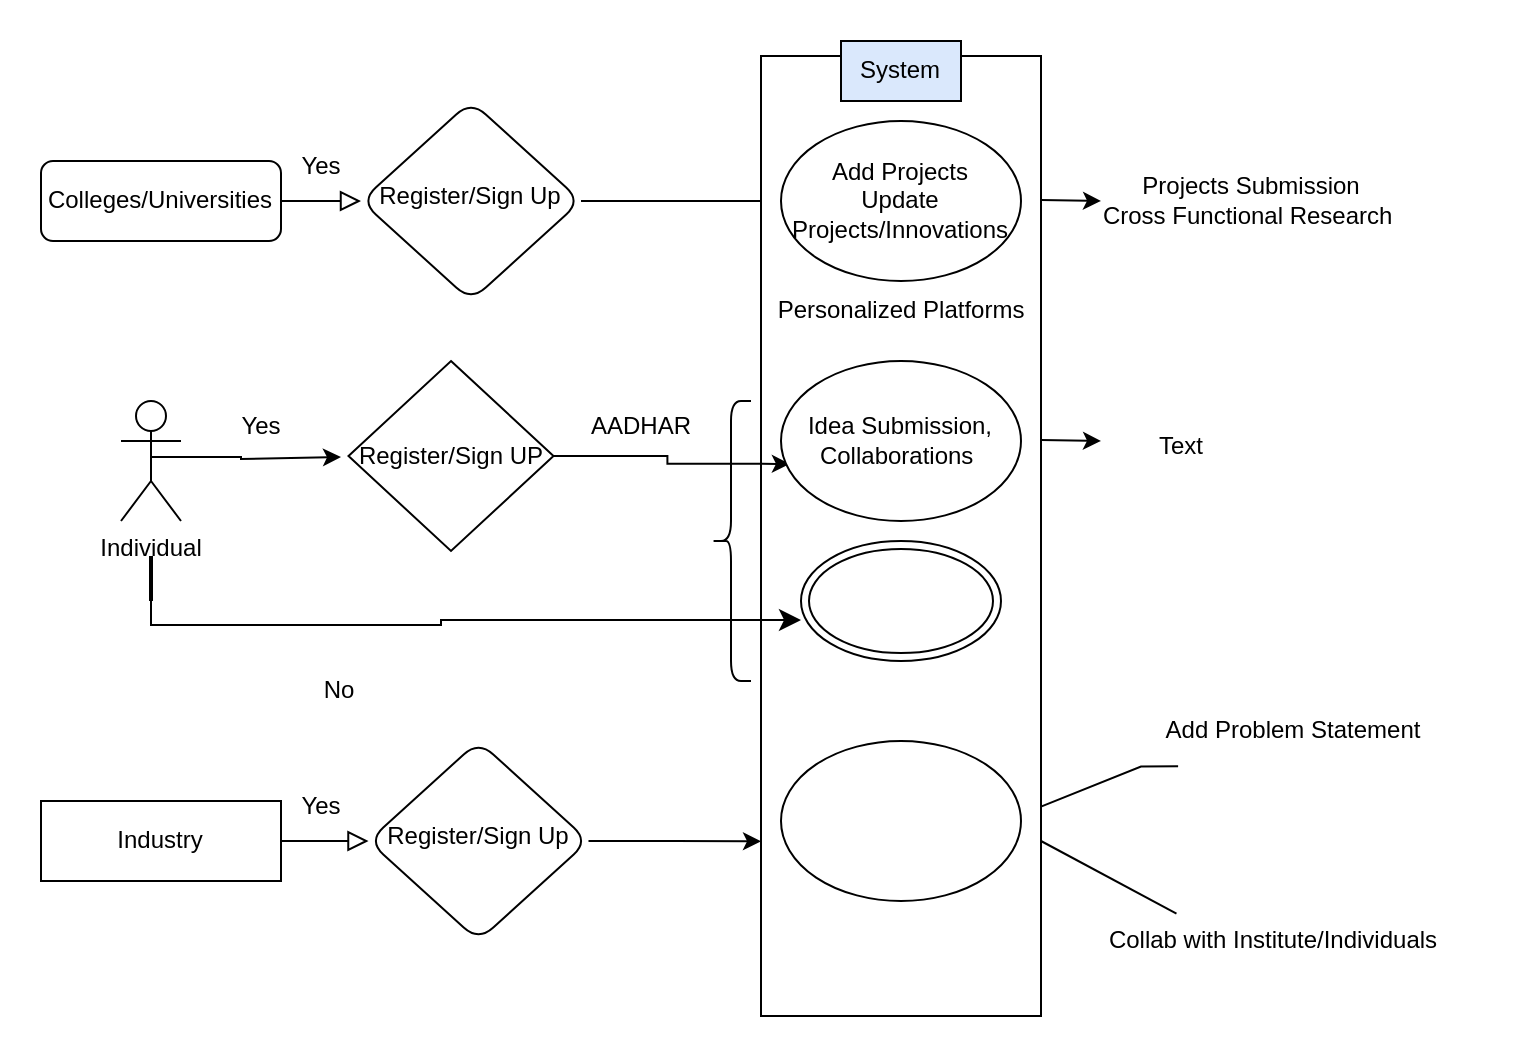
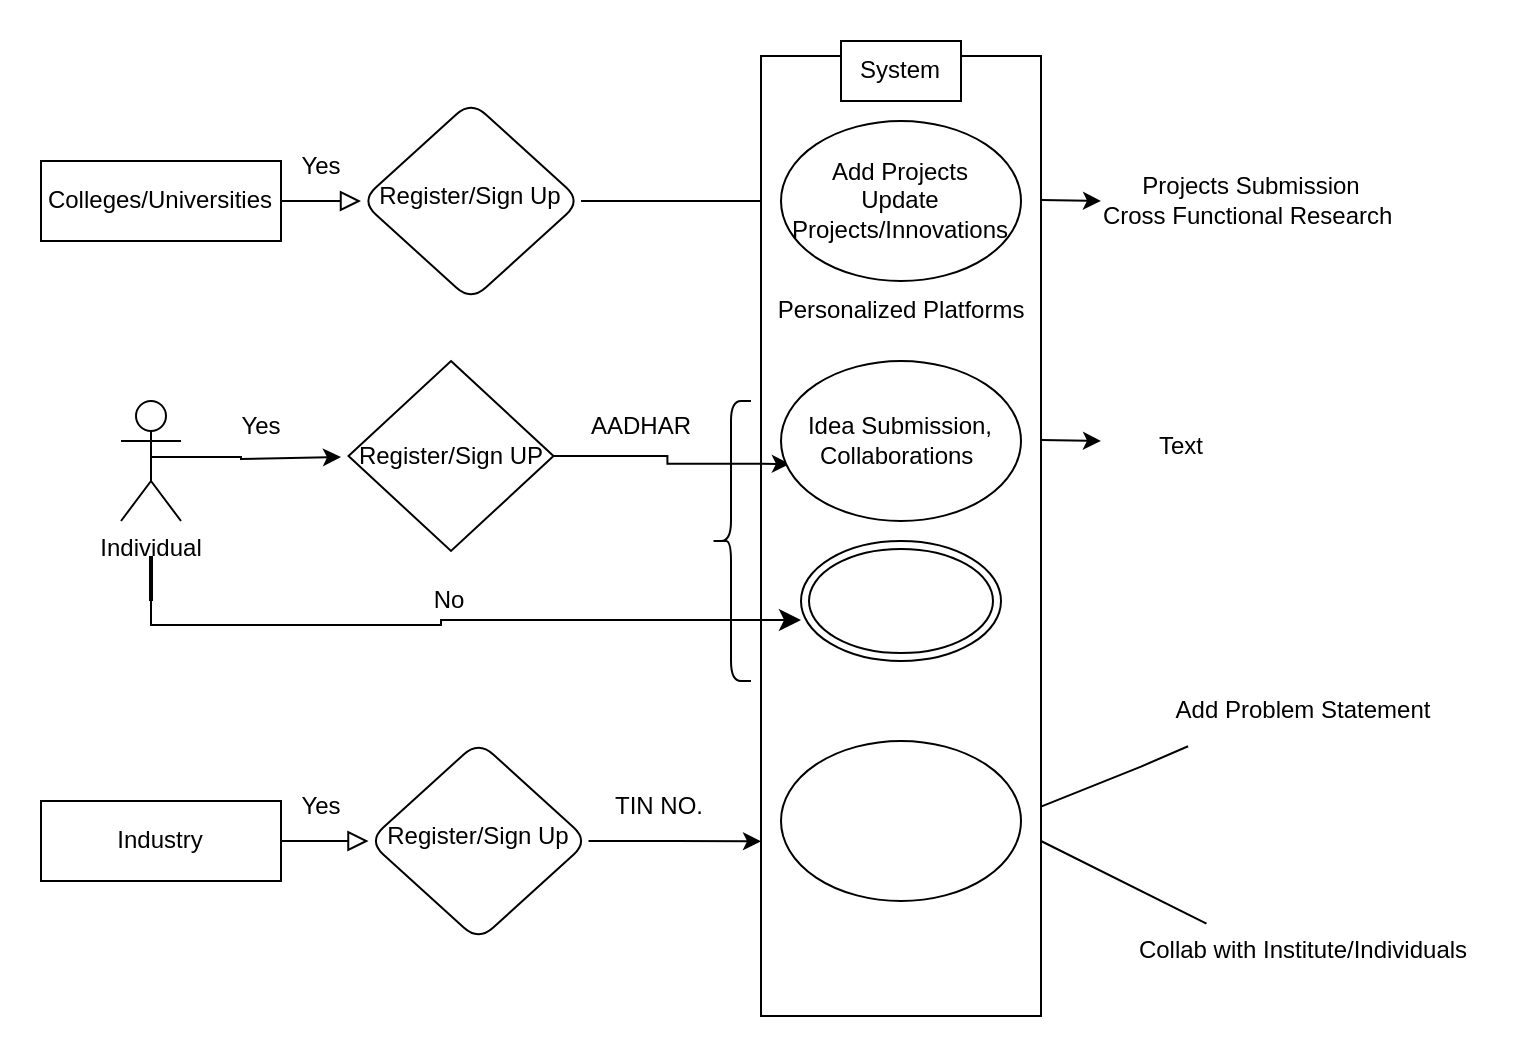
(901, 71) -> (901, 71)
(161, 201) -> (161, 201)
(339, 691) -> (449, 601)
(1293, 731) -> (1303, 711)
none -> (659, 807)
(1273, 941) -> (1303, 951)
